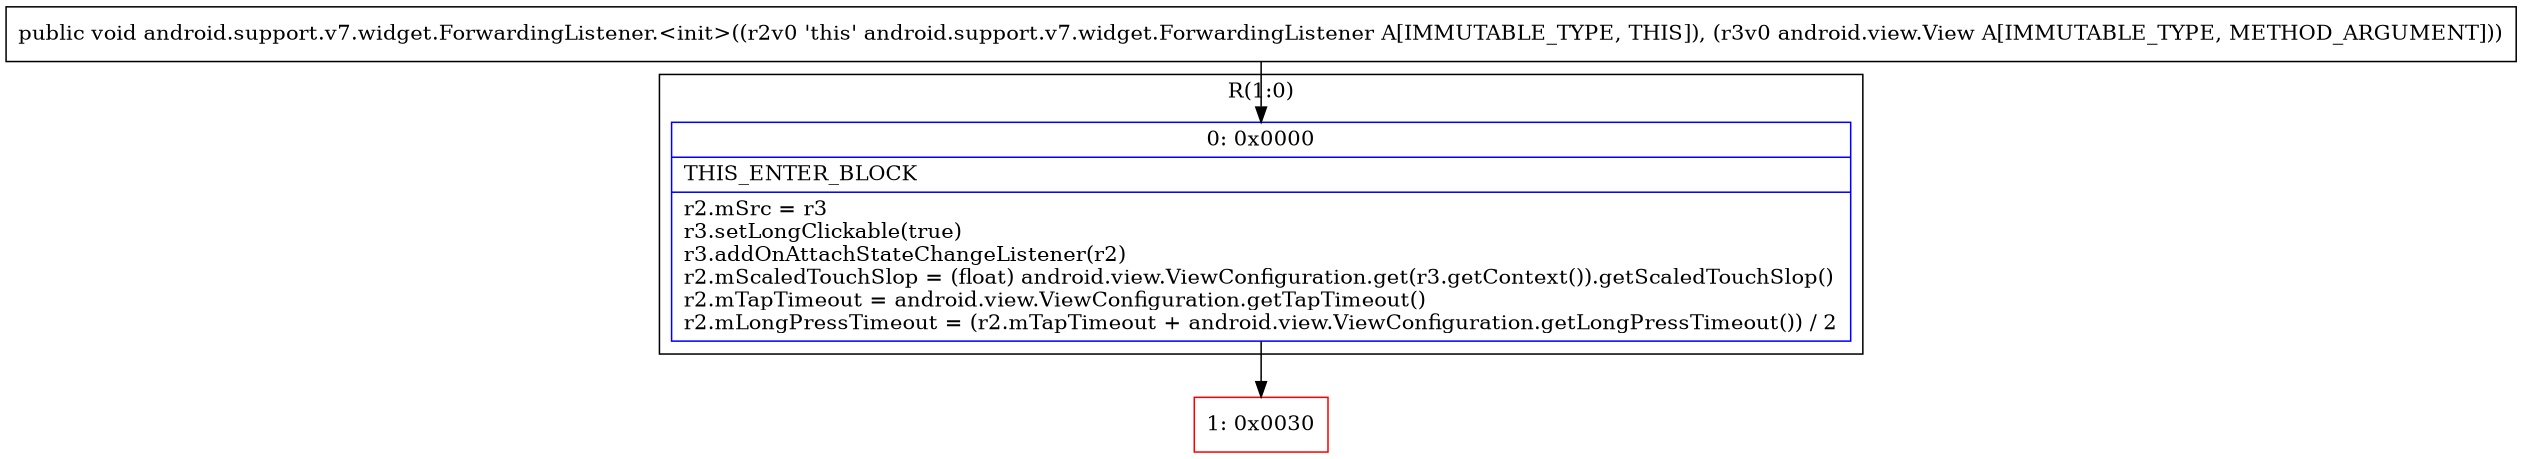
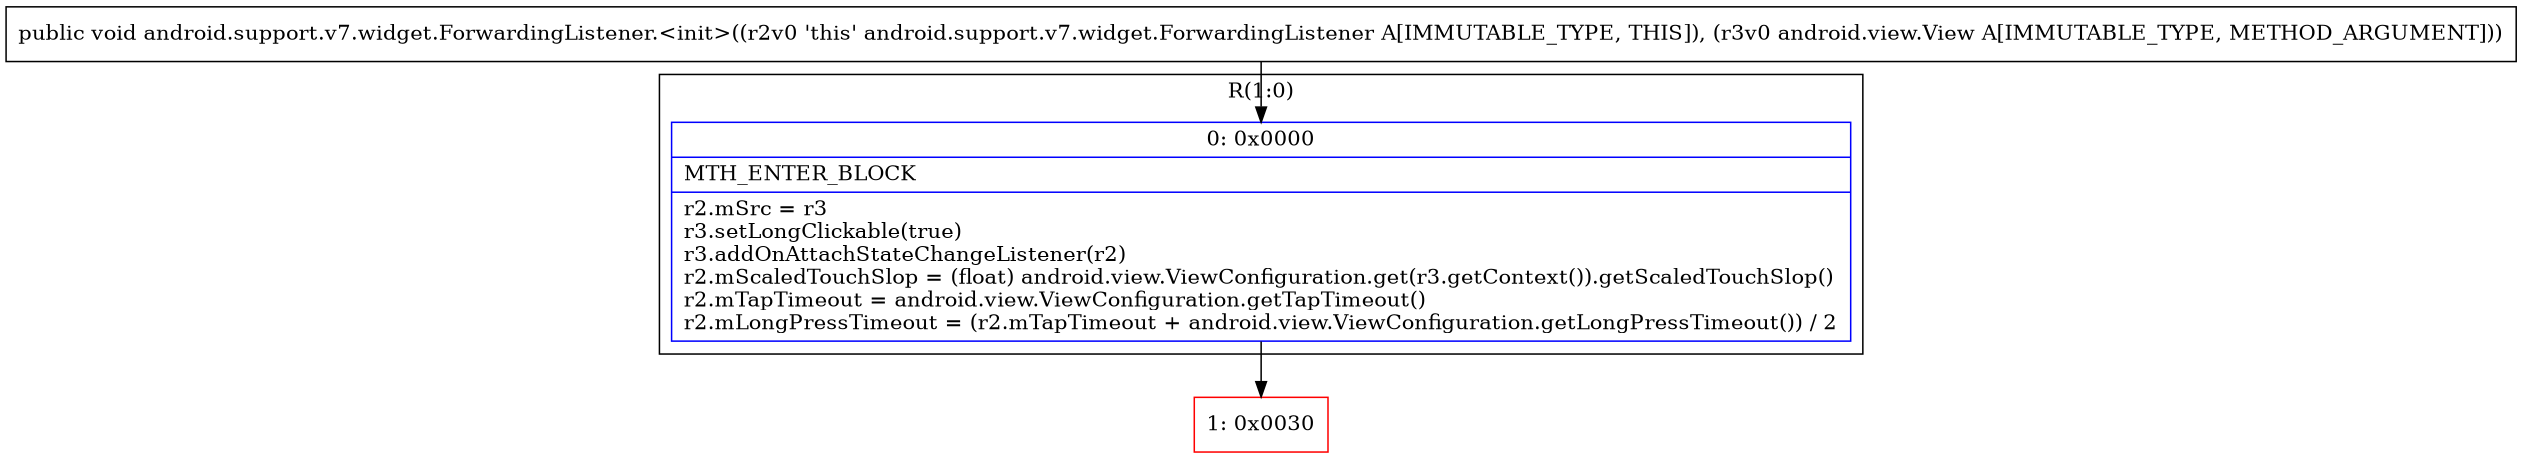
(801, 174) -> (801, 174)
